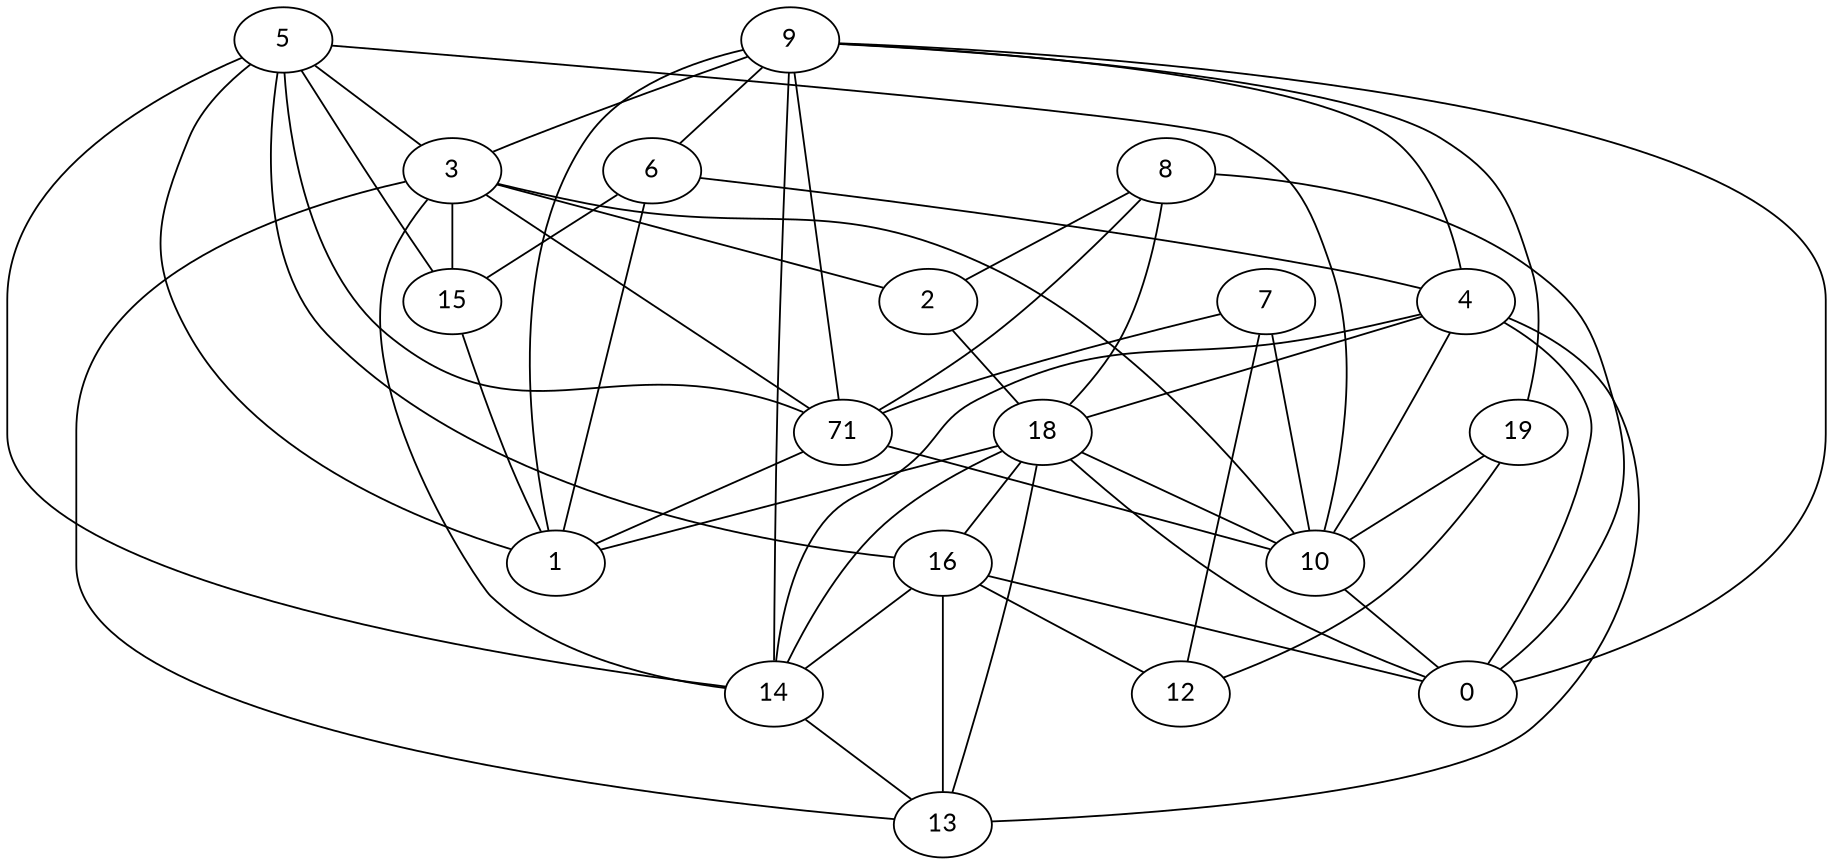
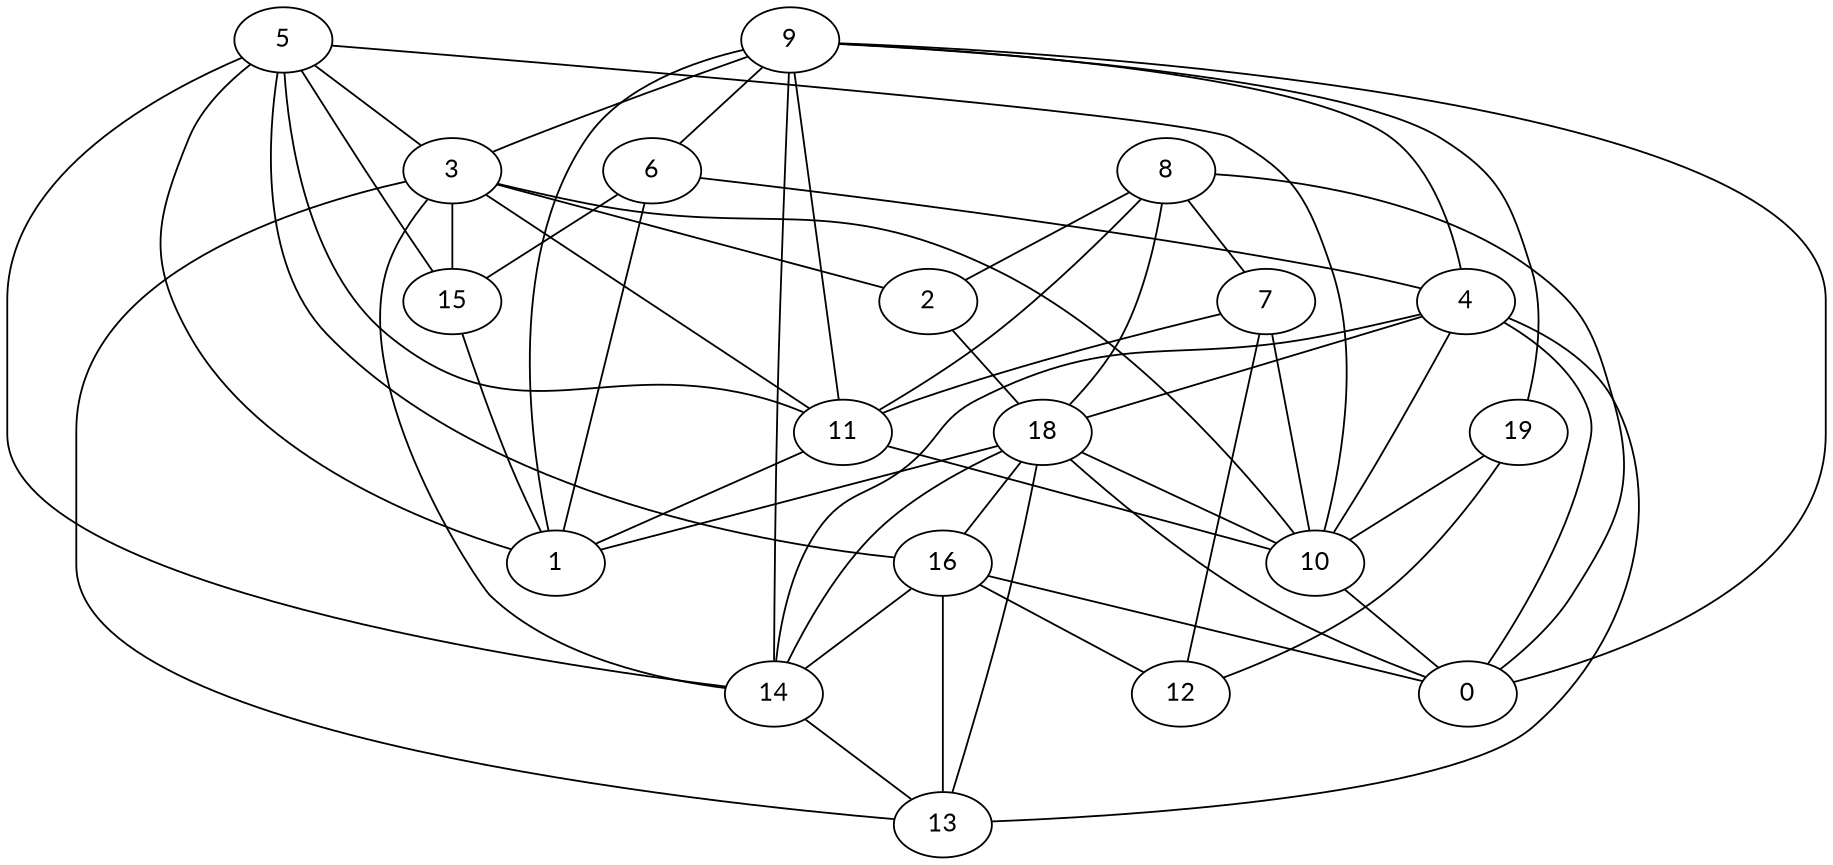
none -> (1216, 236)
(843, 432) -> (843, 432)
